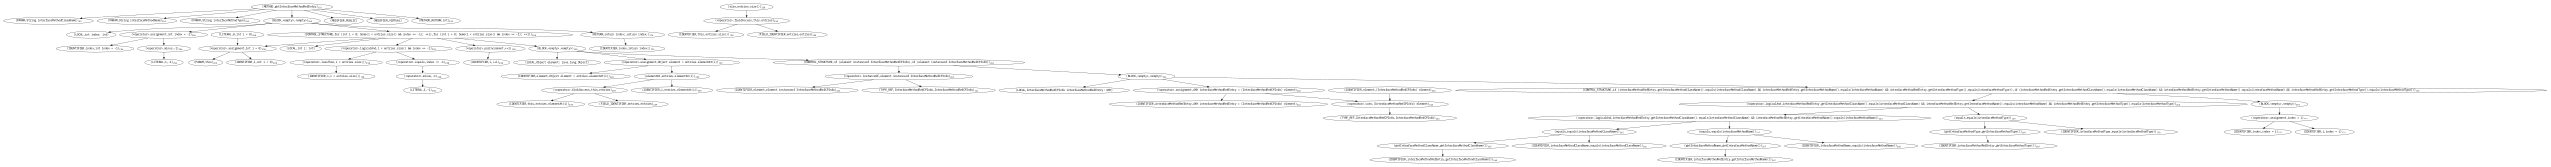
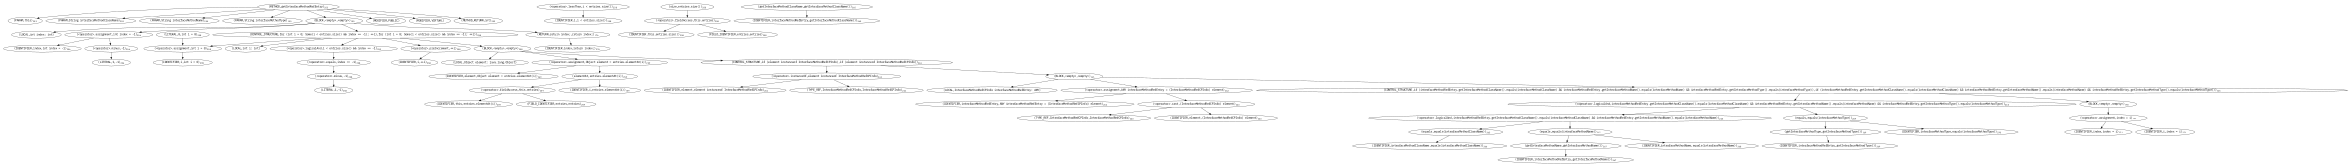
(222, 55) -> (148, 10)
(363, 55) -> none
(1390, 96) -> (1205, 111)
(1518, 139) -> none
